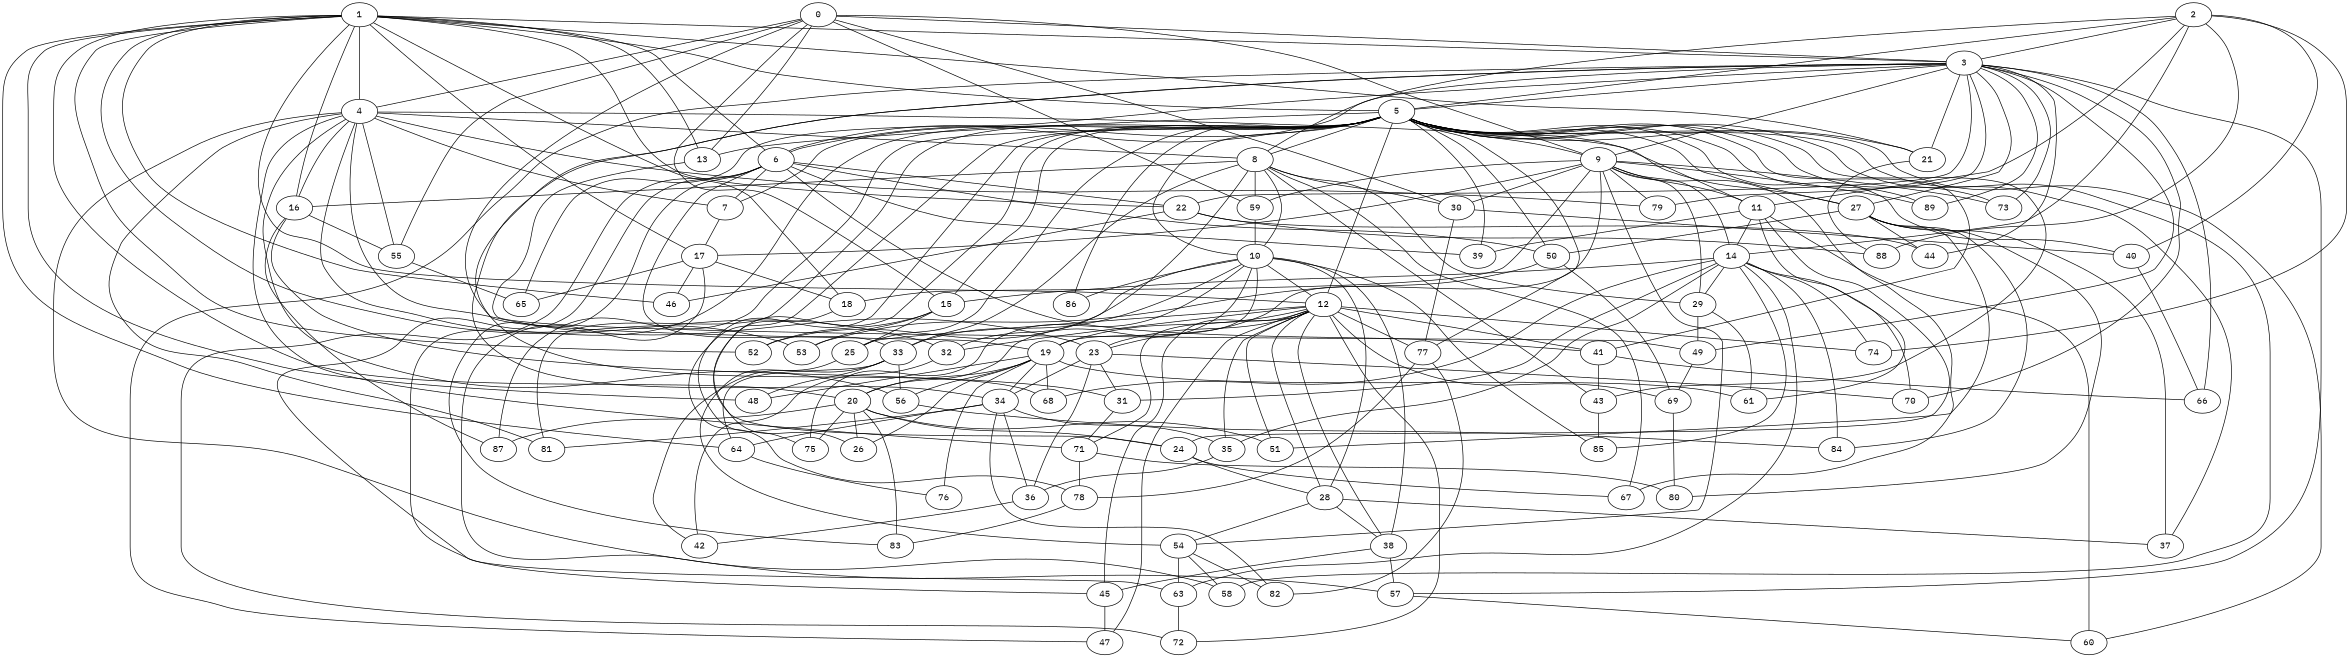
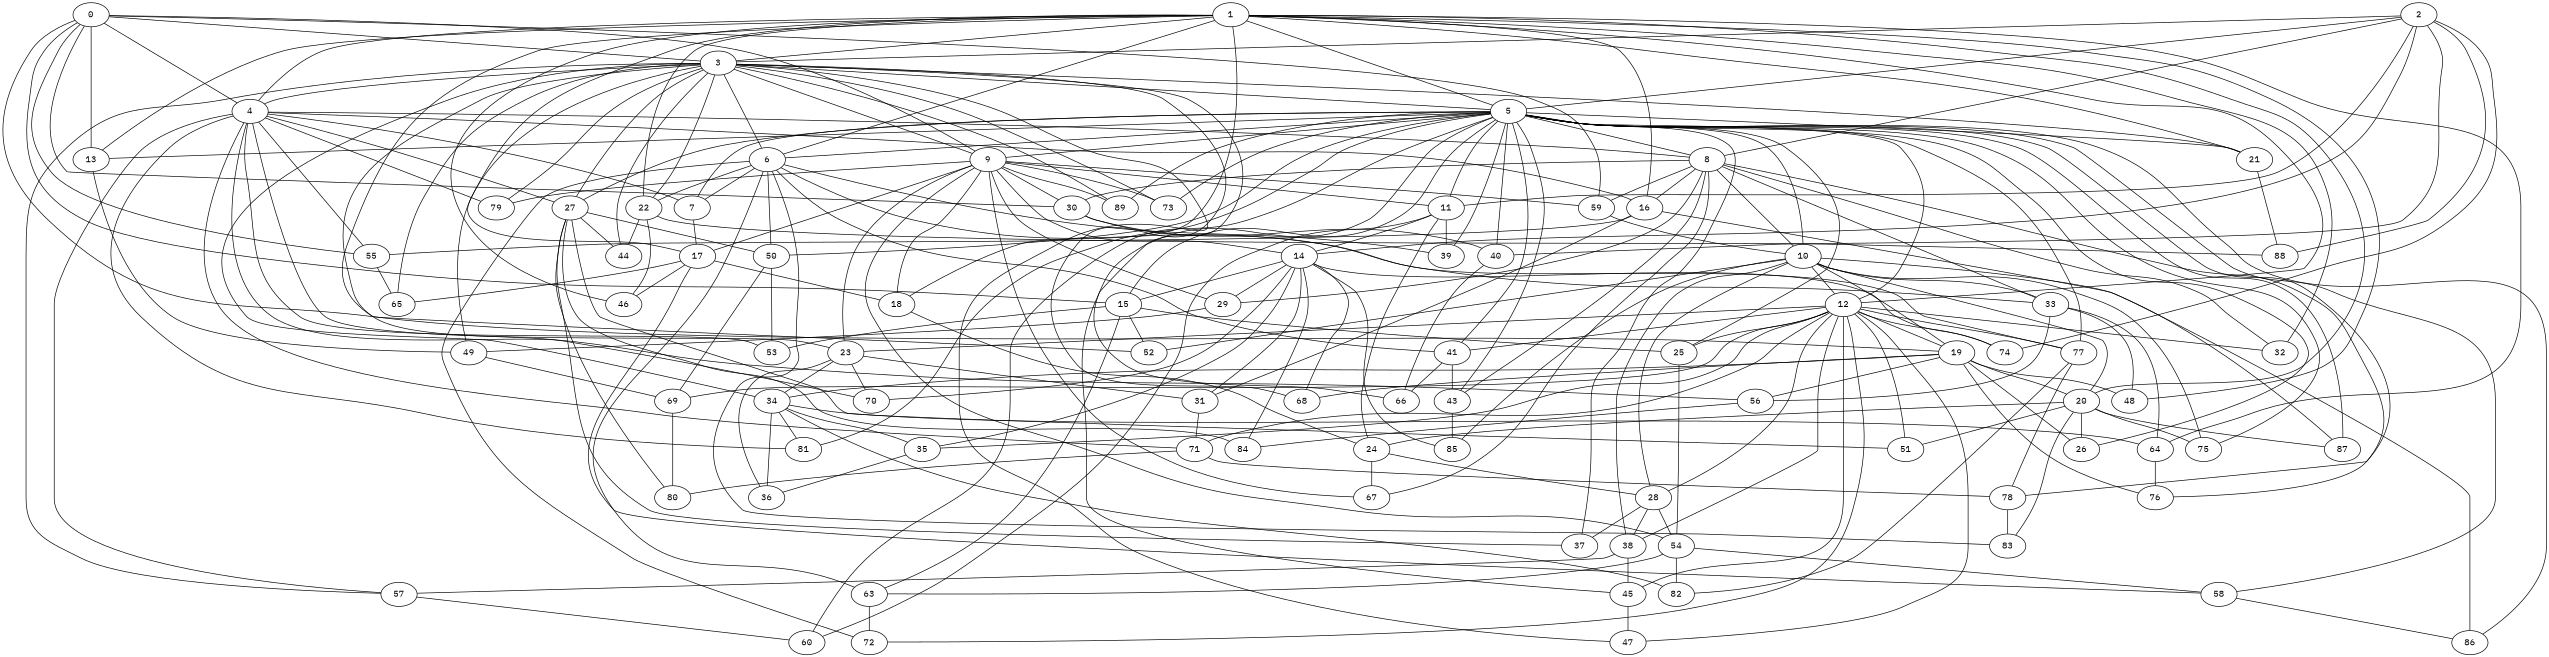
none -> (492, 76)
none -> (2161, 263)
(1749, 401) -> none
(700, 546) -> none
(1605, 553) -> (1042, 475)
none -> (2344, 618)
